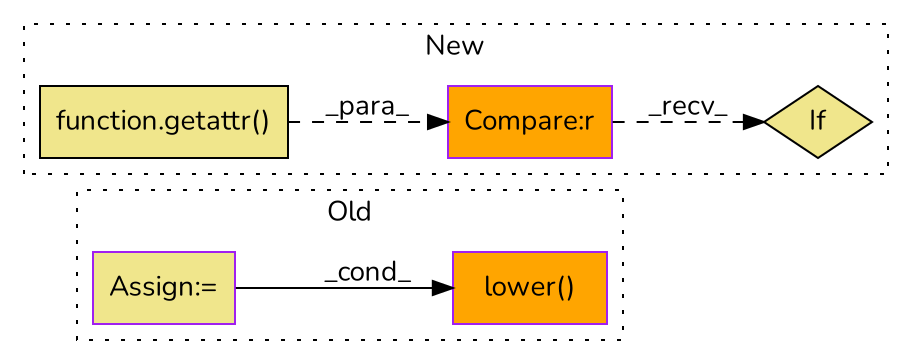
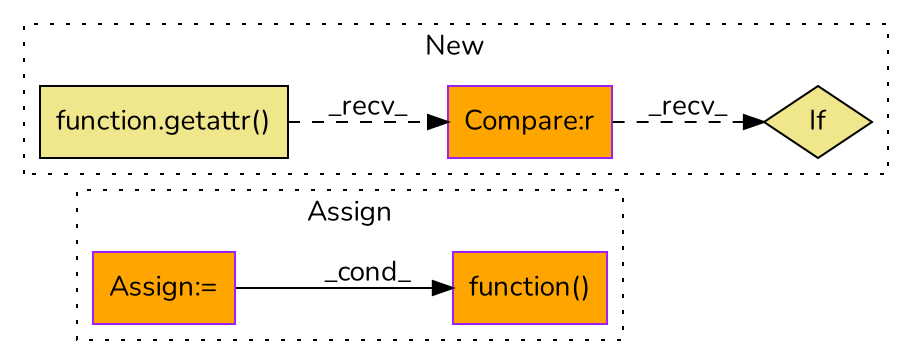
(368, 107) -> (368, 107)
(350, 213) -> (350, 213)
(164, 288) -> (164, 288)
(530, 288) -> (530, 288)
